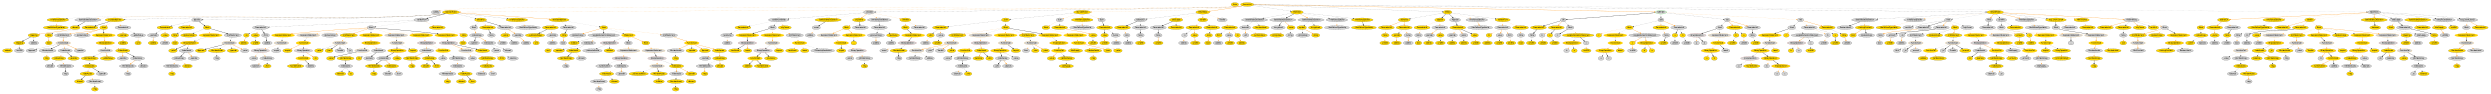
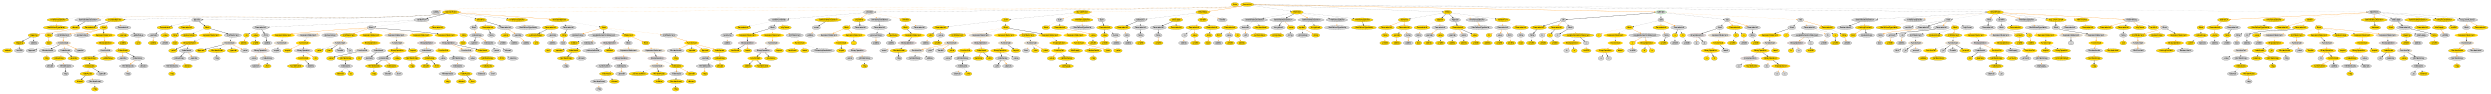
(2444, 20) -> (2444, 20)
